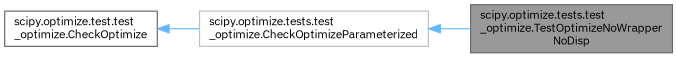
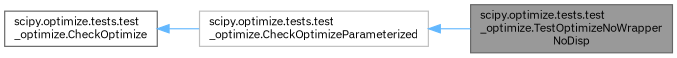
(81, 29) -> (81, 29)
